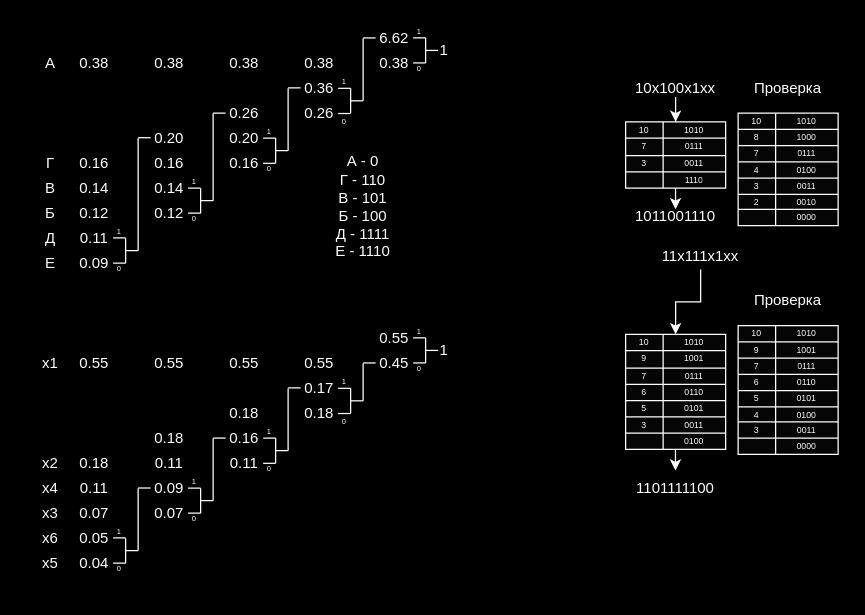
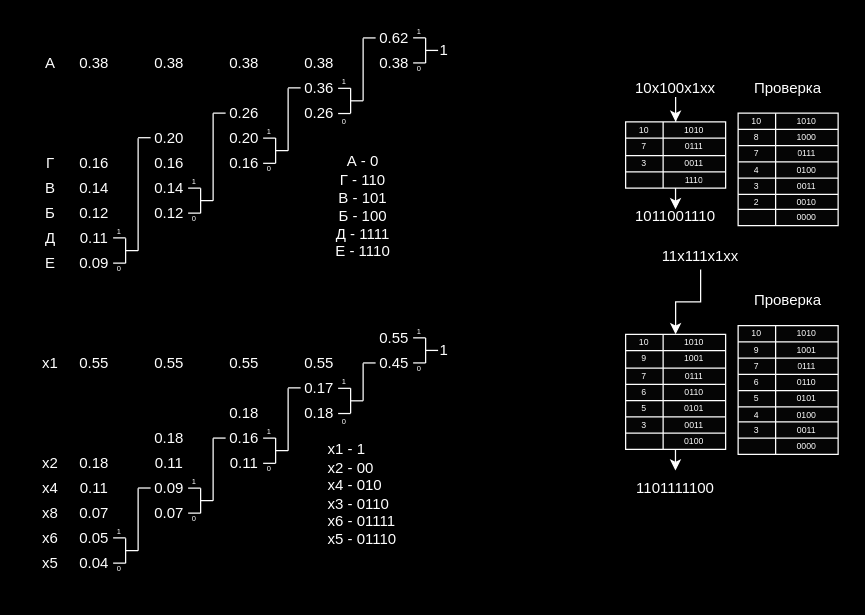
(394, 38) -> (394, 38)
none -> (363, 494)
(51, 513) -> (51, 513)
